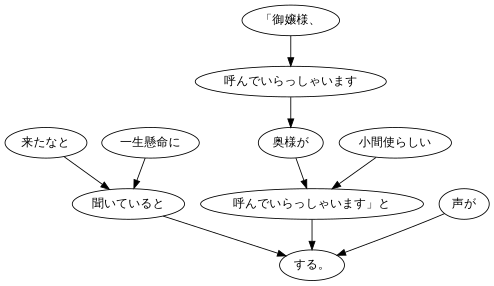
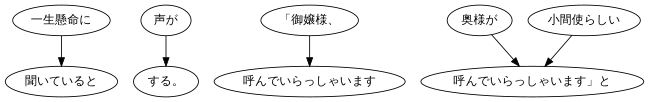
(291, 108) -> none
(46, 143) -> none
(312, 230) -> none
(220, 235) -> none
